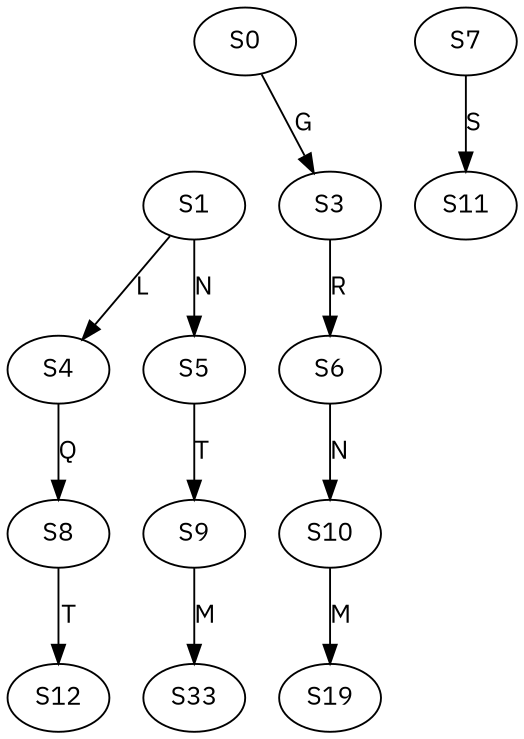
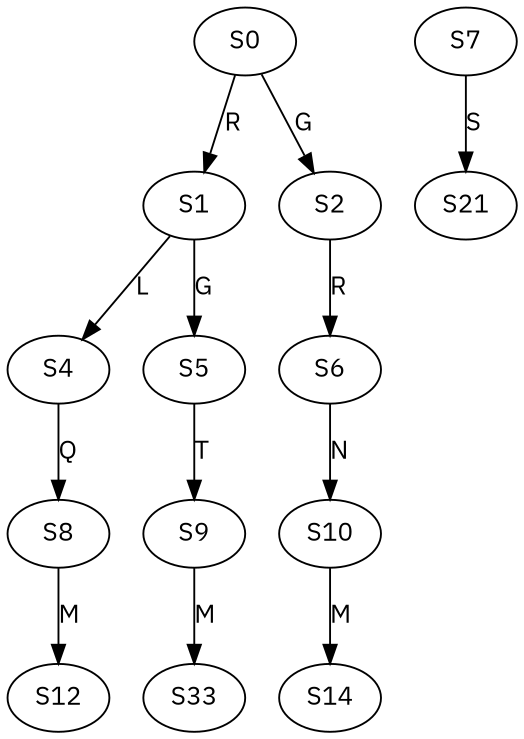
none -> (223, 114)
(330, 206) -> (330, 206)
(466, 206) -> (466, 206)
(204, 288) -> (204, 288)
(70, 616) -> (70, 616)
(330, 698) -> (330, 698)
